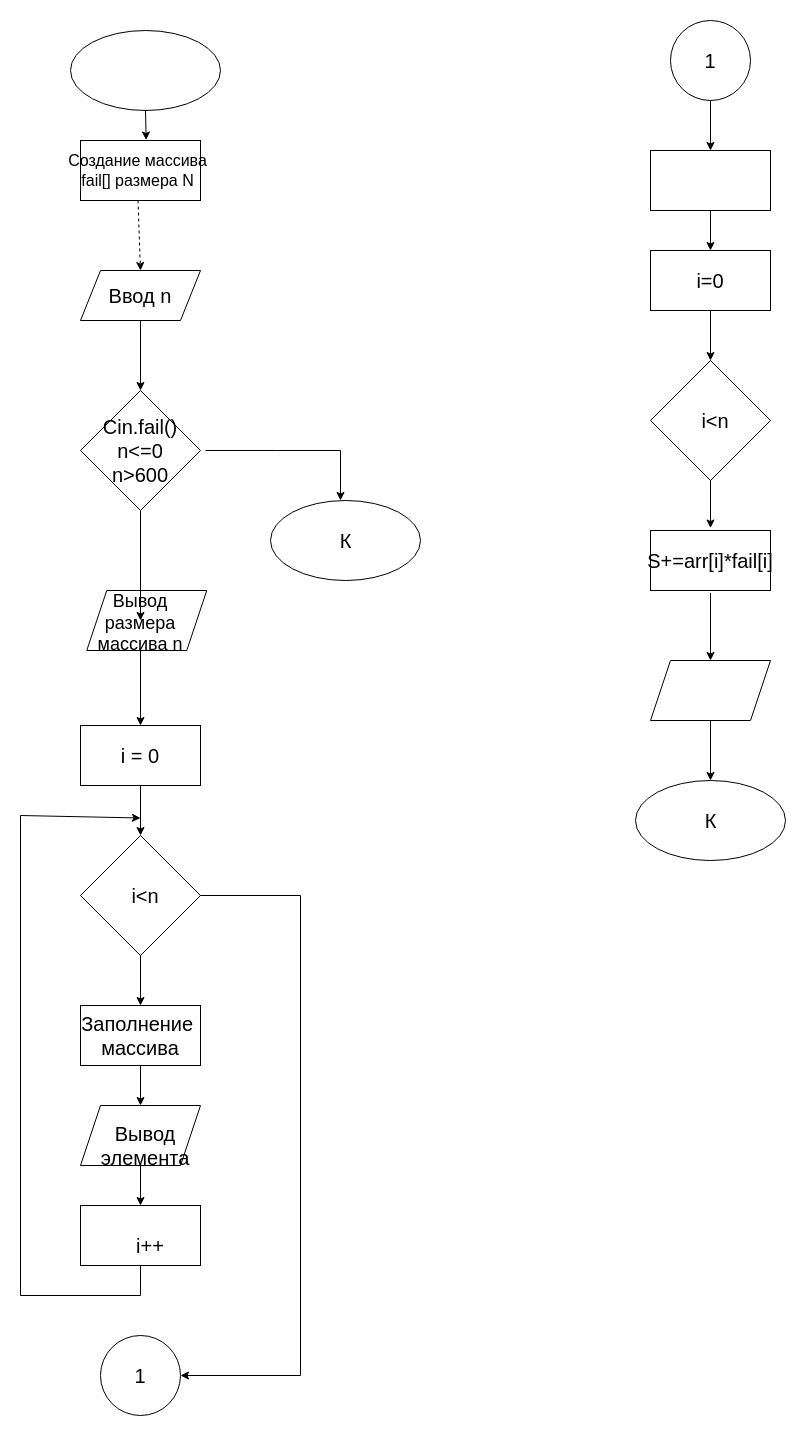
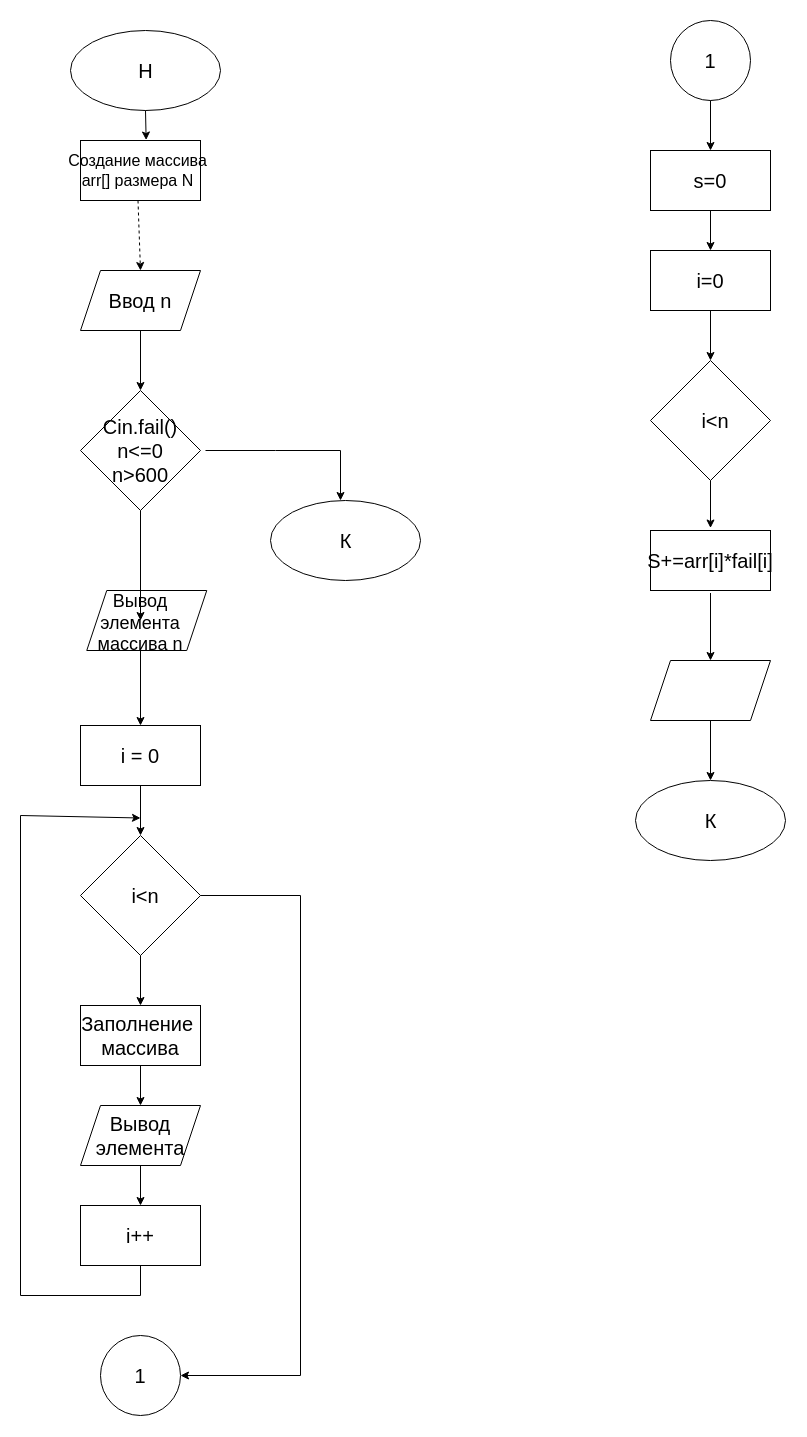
none -> (146, 71)
(138, 171) -> (138, 171)
none -> (711, 181)
(141, 296) -> (141, 301)
(141, 624) -> (141, 624)
(146, 1146) -> (141, 1136)
(151, 1246) -> (141, 1236)
